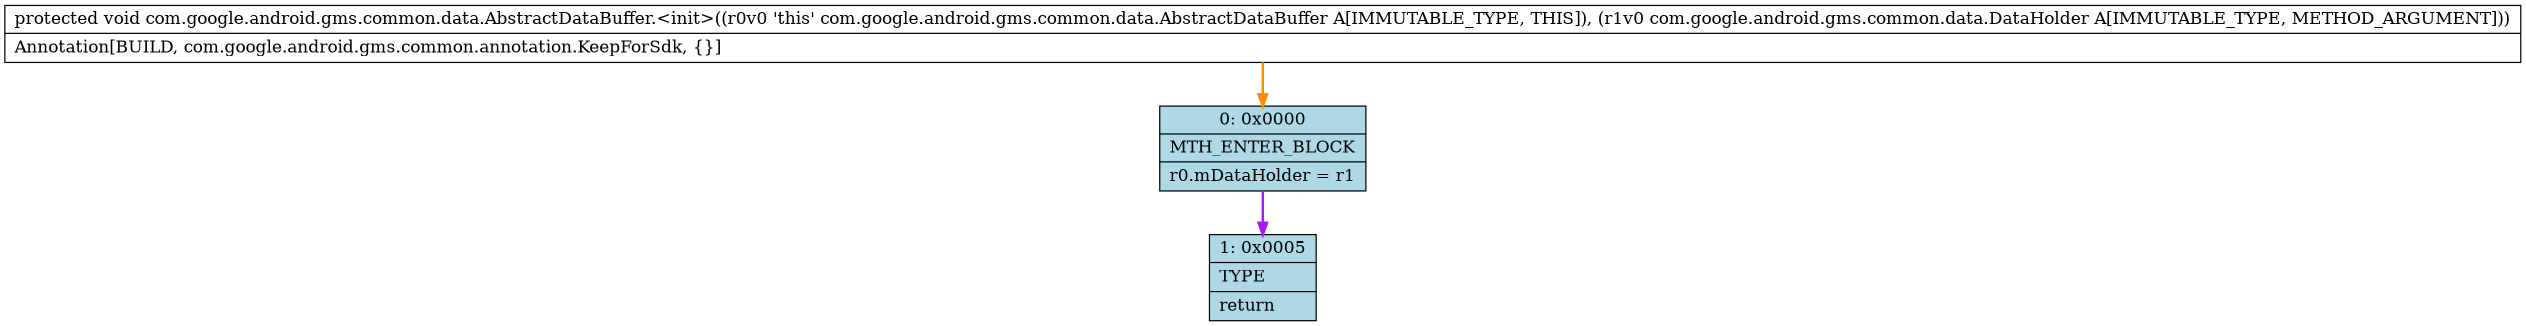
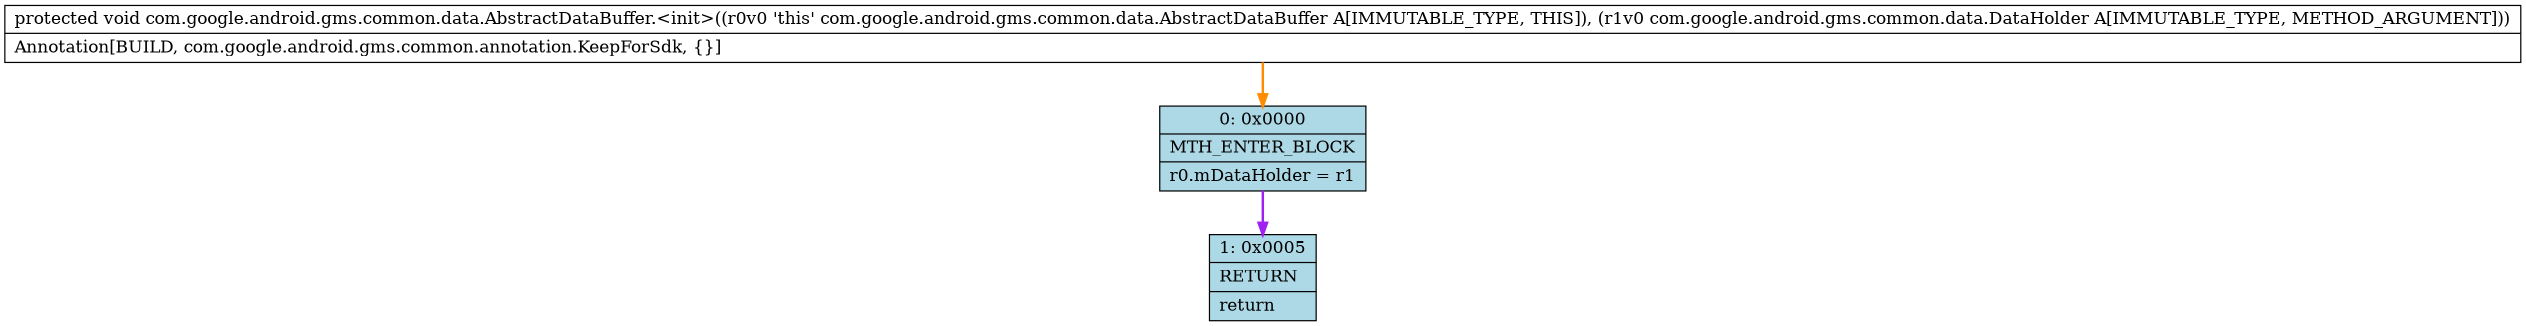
(1243, 276) -> (1259, 276)
